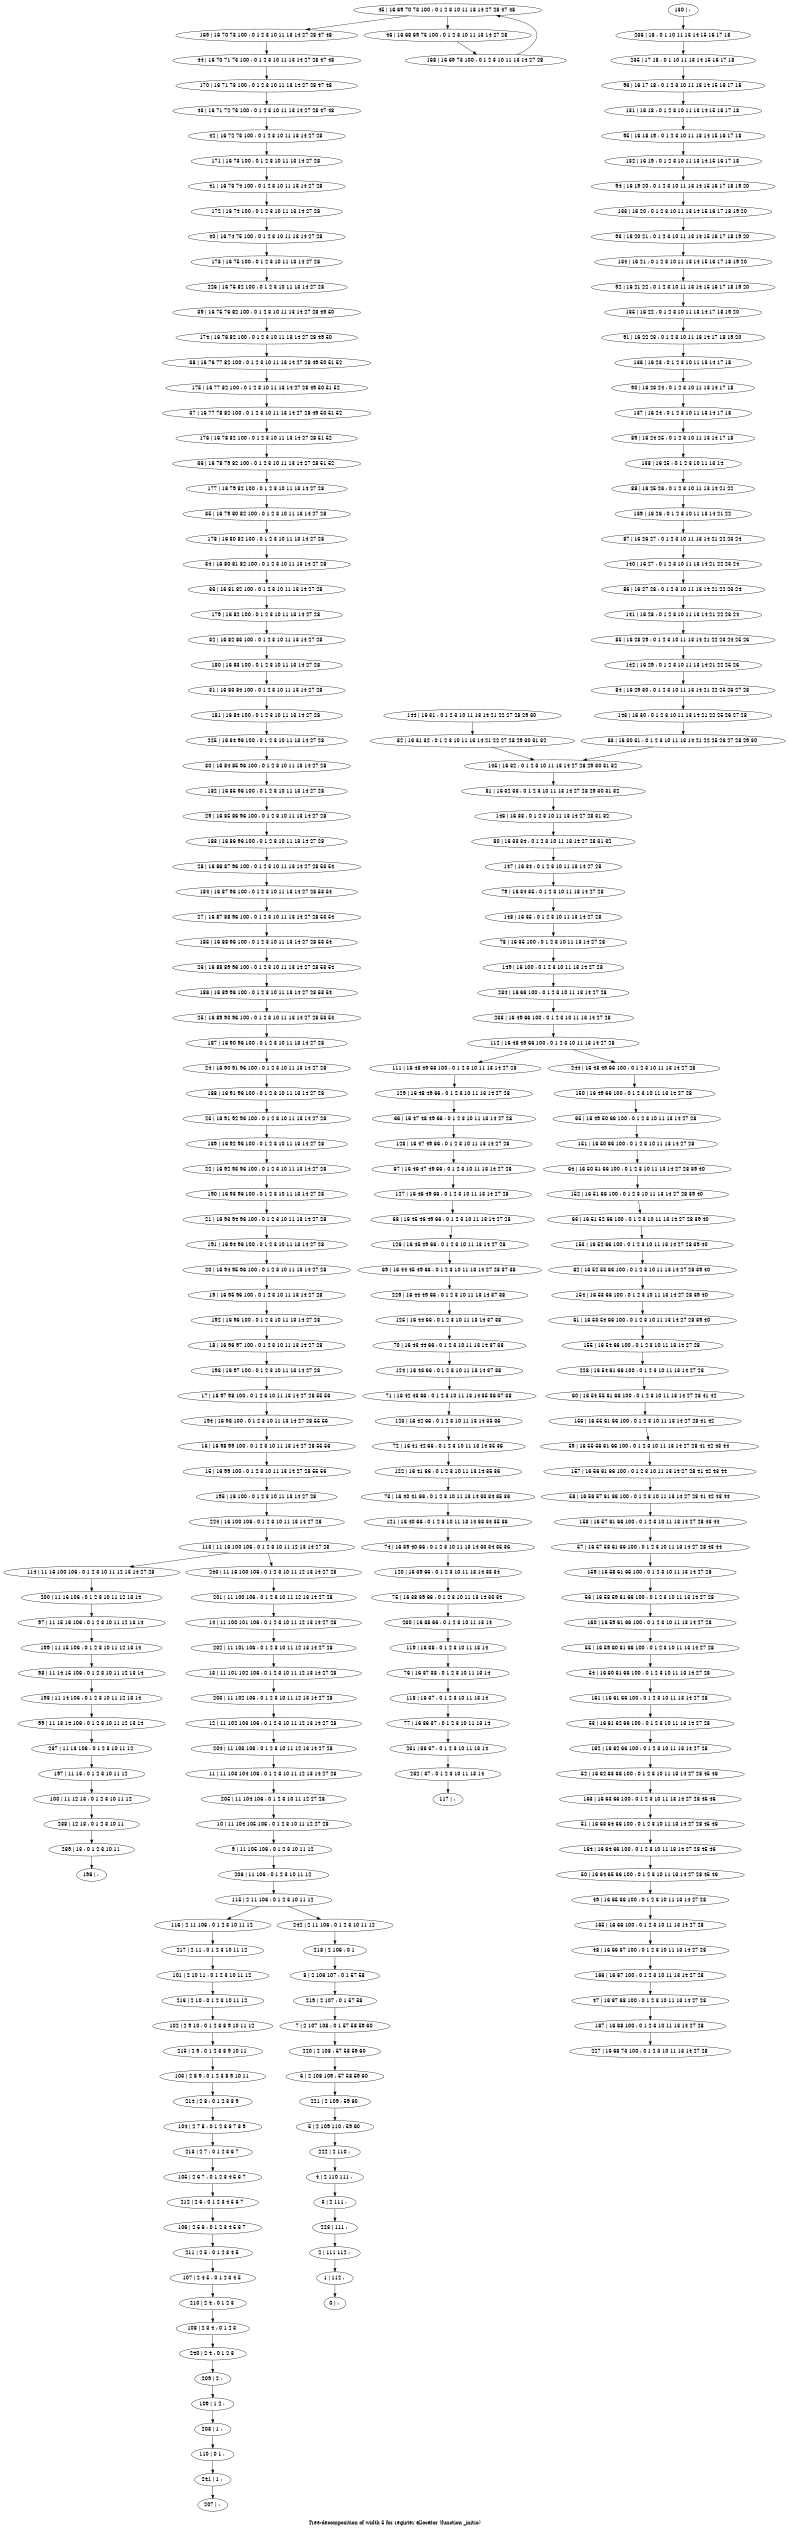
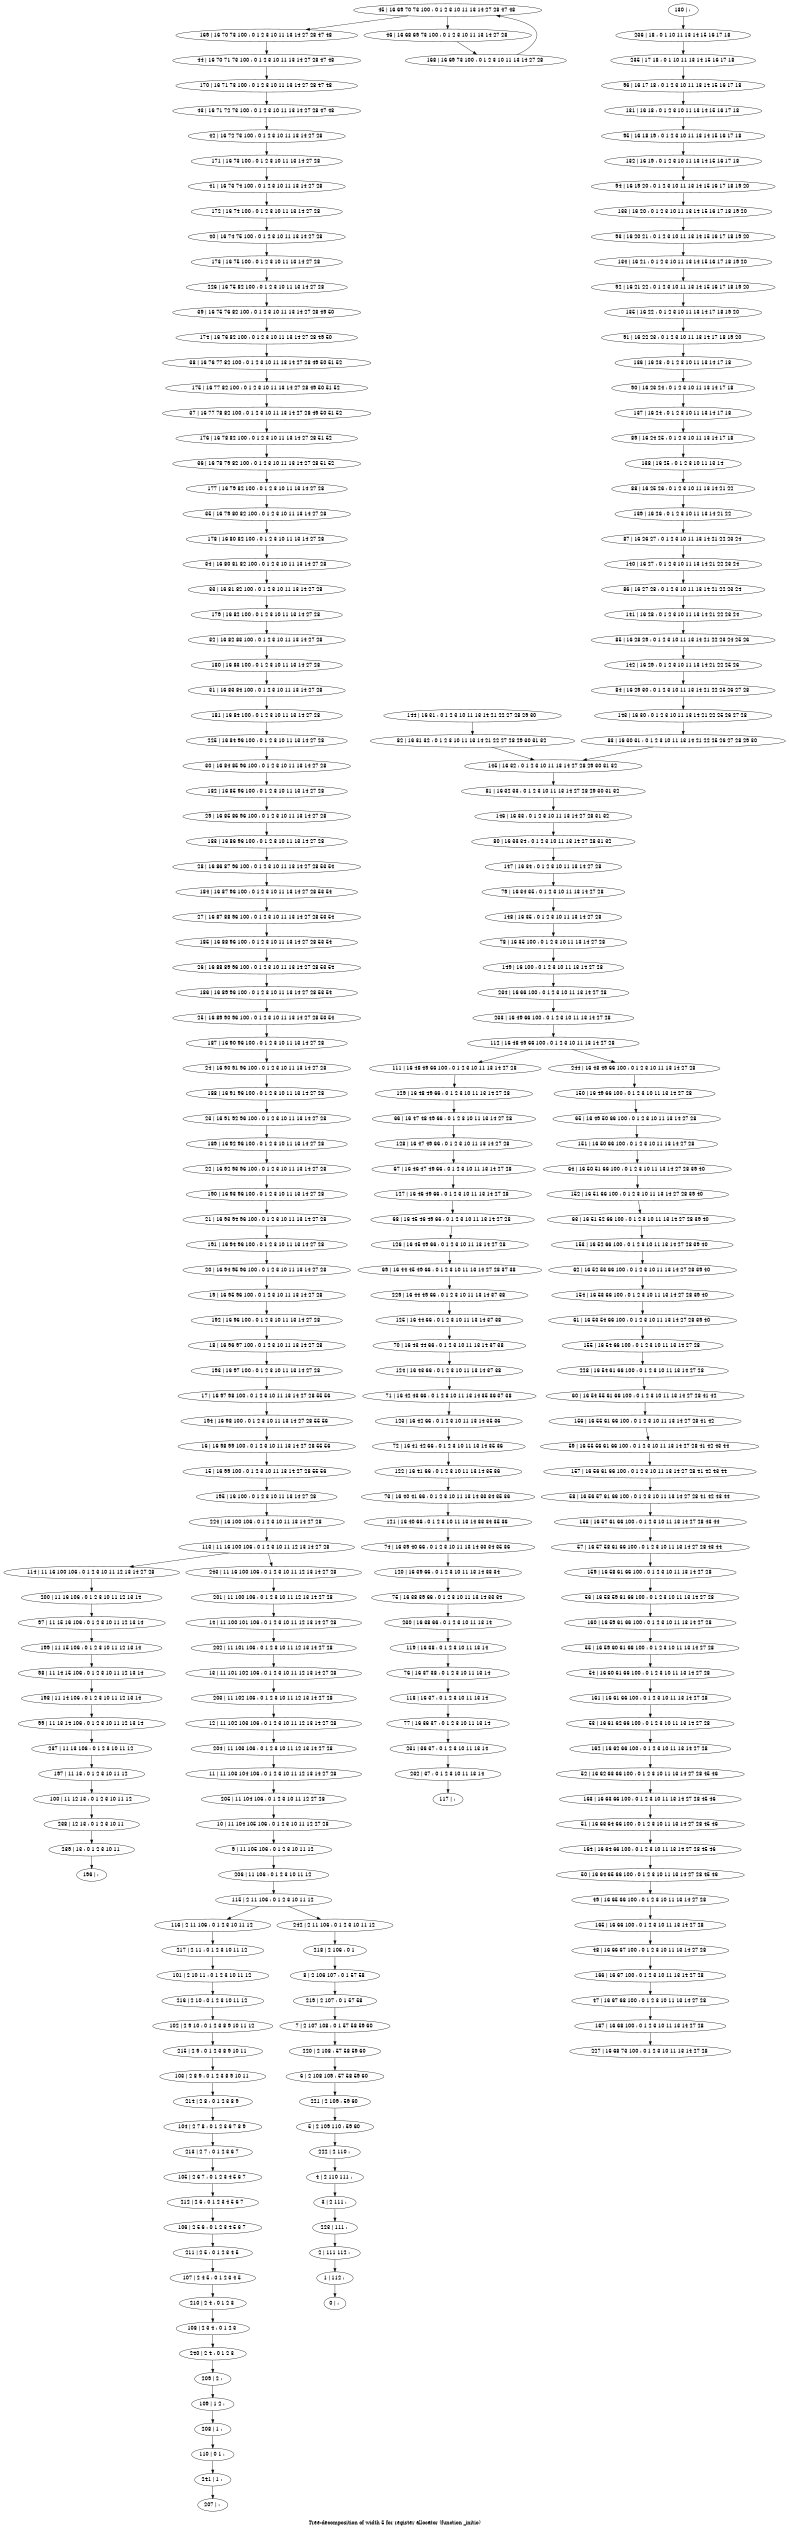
none -> (267, 298)
